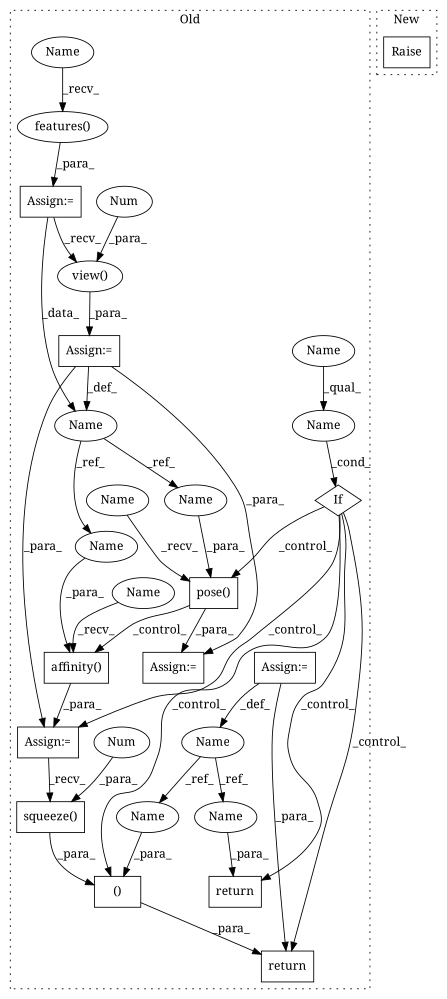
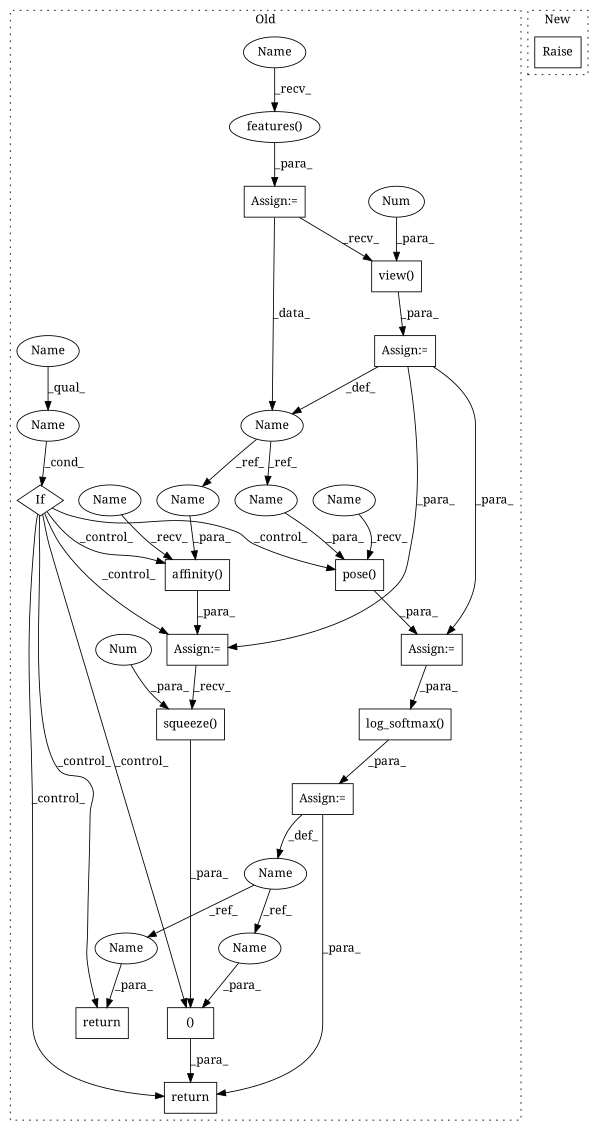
(90, 276) -> (397, 276)
(143, 620) -> (95, 551)
none -> (405, 724)
